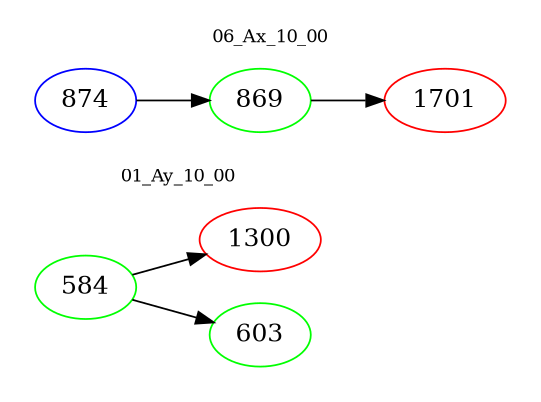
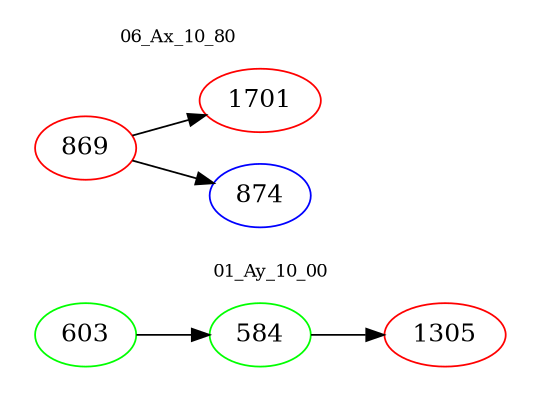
(271, 38) -> (178, 38)
(164, 100) -> (164, 169)
(260, 100) -> (86, 148)
(260, 240) -> (445, 335)
(164, 309) -> (164, 335)
